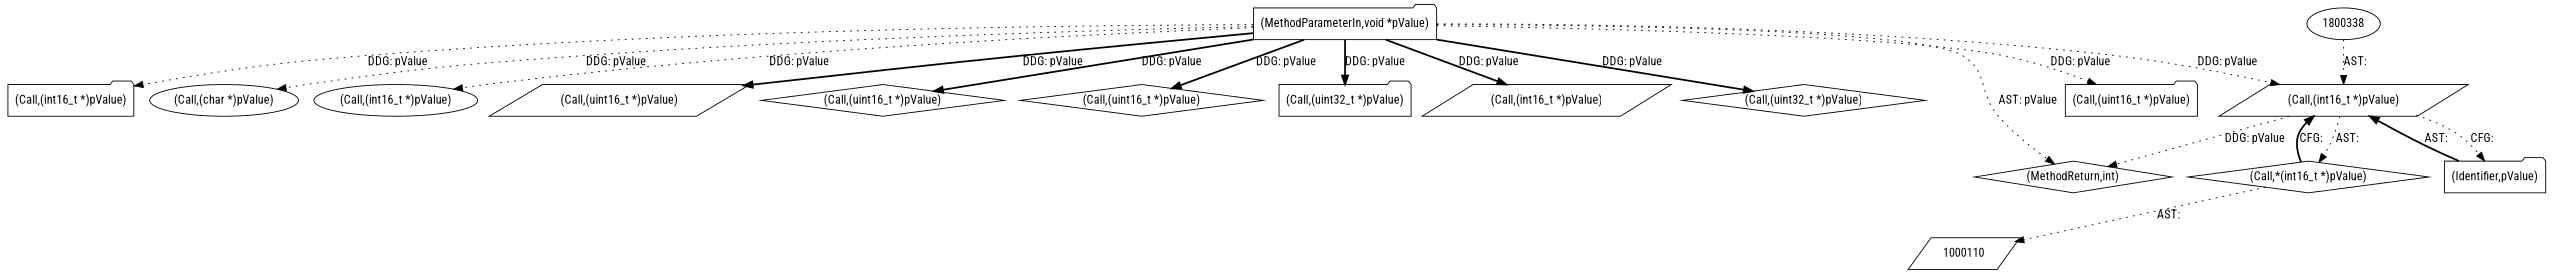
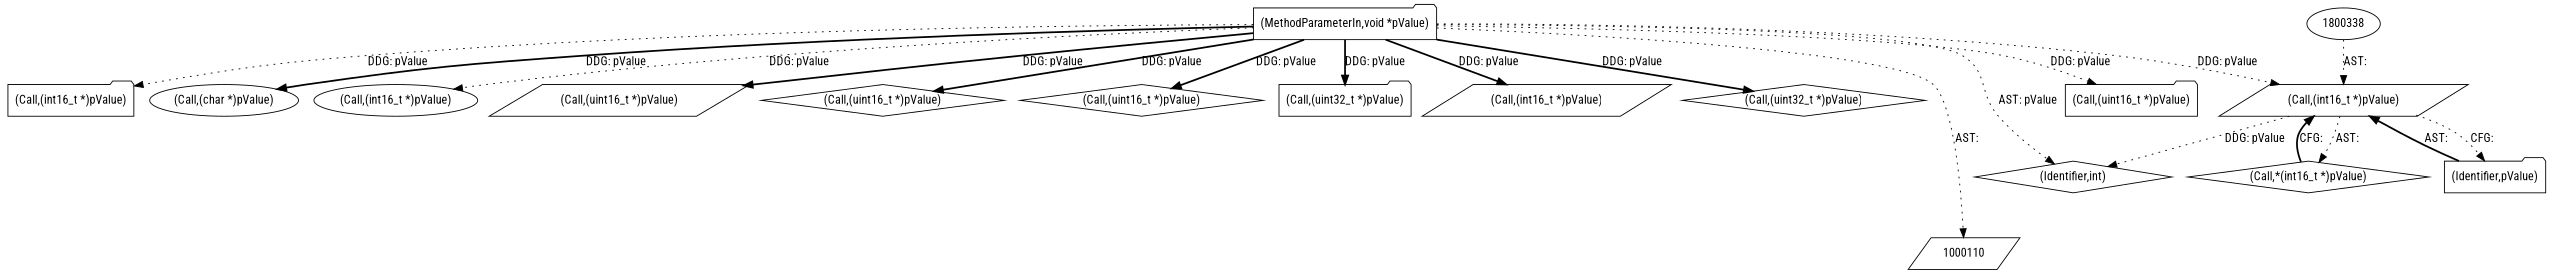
(769, 44) -> (769, 44)
(2073, 177) -> (2073, 177)
(2145, 213) -> (1761, 50)
